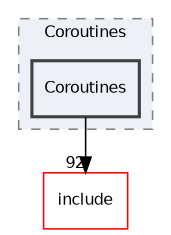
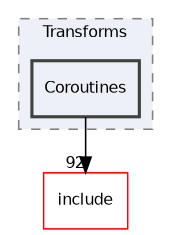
(86, 33) -> (86, 33)
